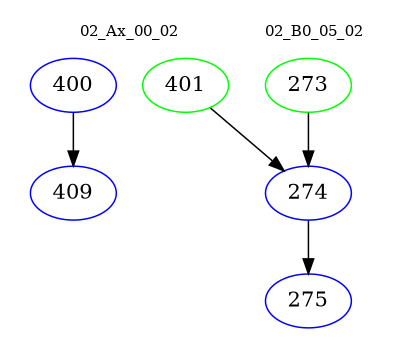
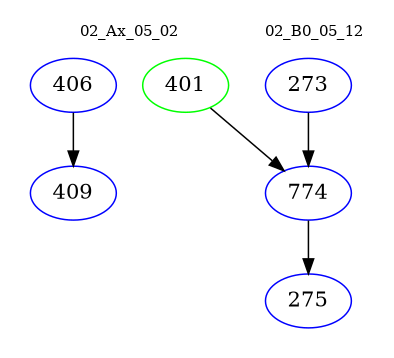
(130, 32) -> (130, 32)
(314, 32) -> (314, 32)
(73, 85) -> (73, 85)
(308, 85) -> (308, 85)
(308, 193) -> (308, 193)
